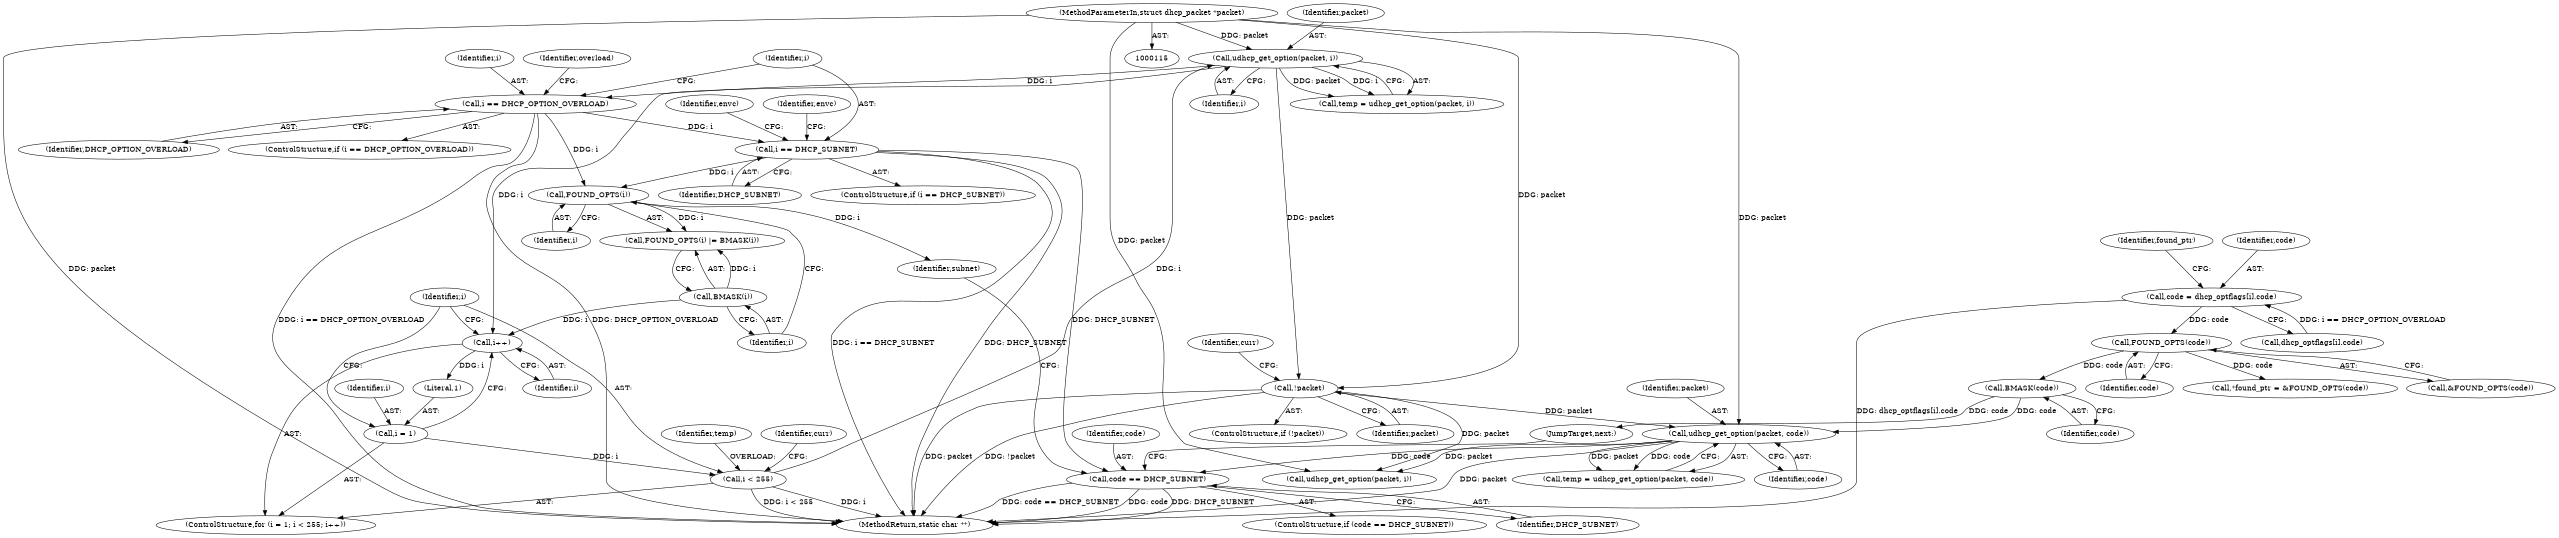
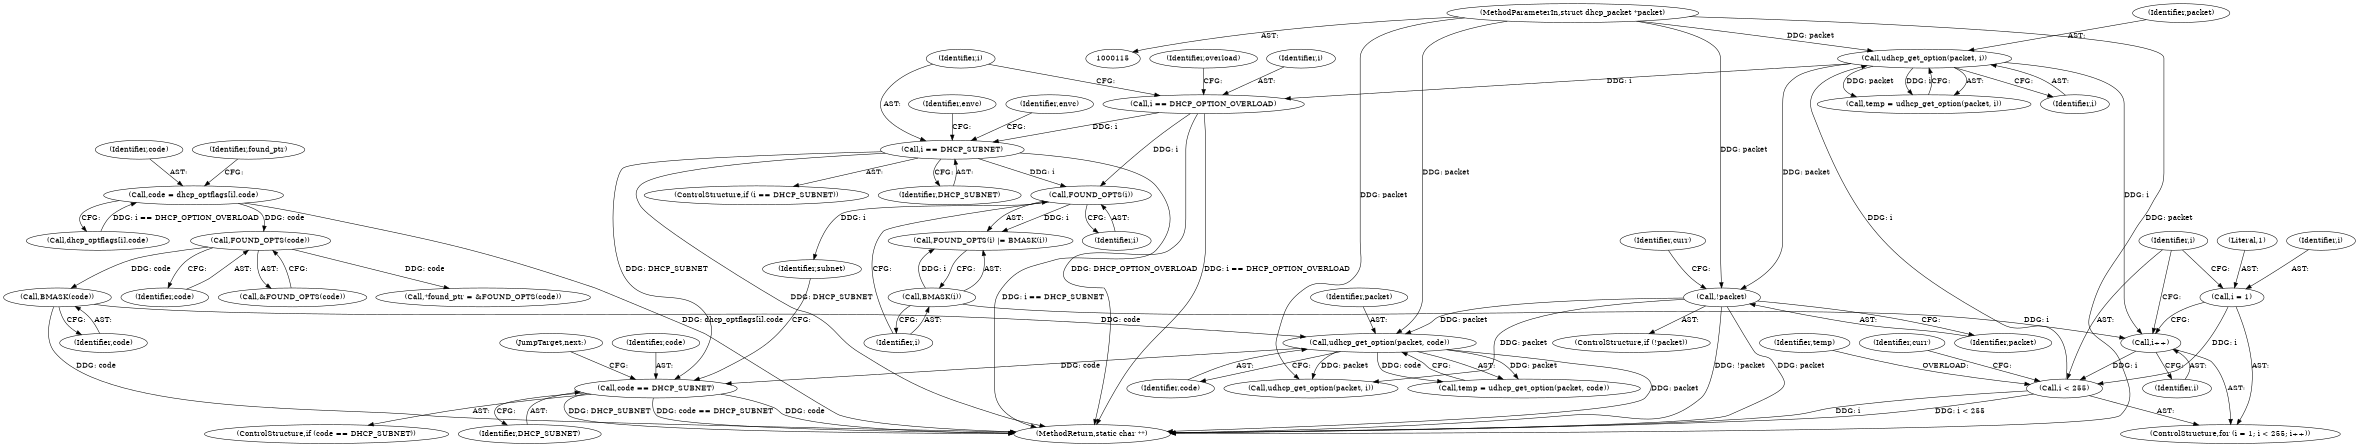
(119, 150) -> none
(370, 150) -> none
(461, 360) -> (2110, 364)
(1811, 423) -> (478, 418)
